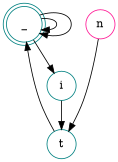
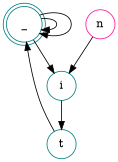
(89, 83) -> (83, 52)
